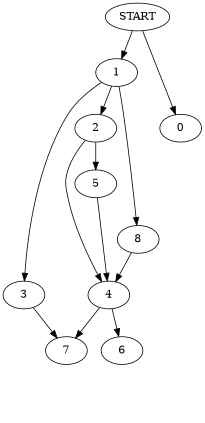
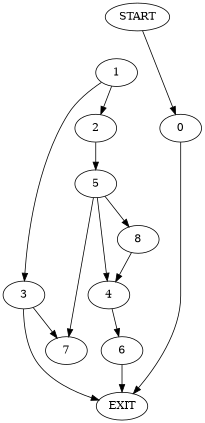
(128, 41) -> none
(129, 152) -> (115, 209)
(70, 208) -> none
(90, 320) -> (82, 263)
none -> (122, 406)
